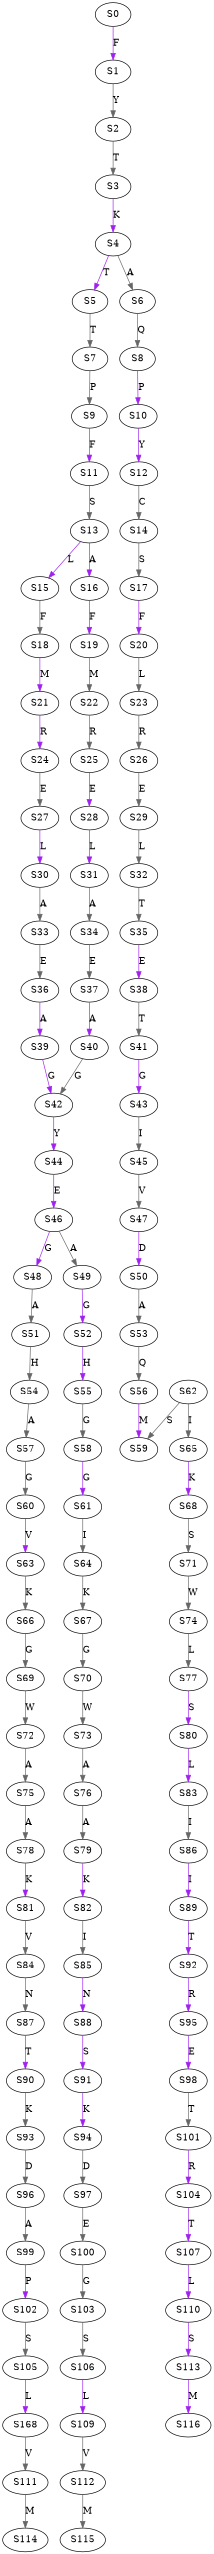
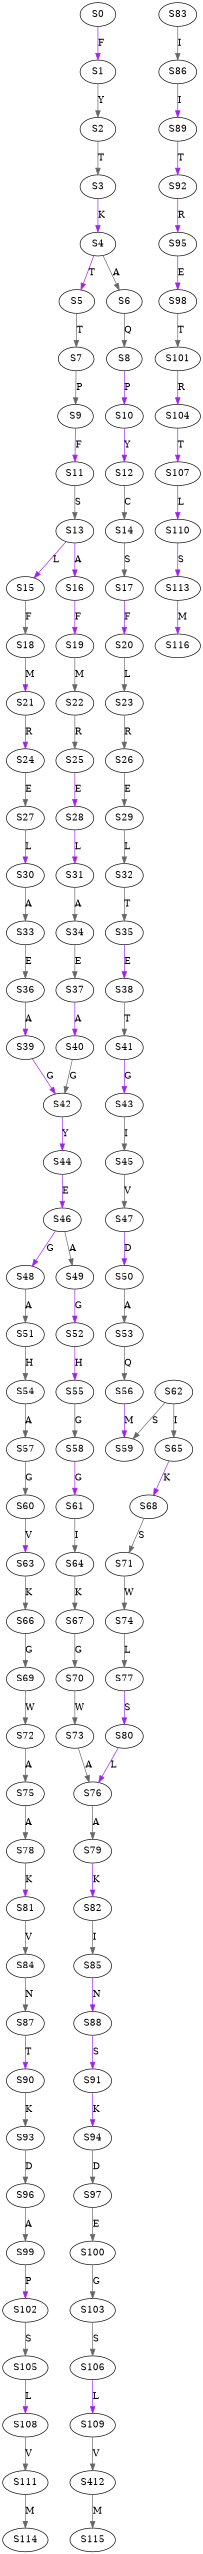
(188, 1762) -> (110, 1762)
(25, 2425) -> (25, 2425)
(83, 2483) -> (93, 2483)
